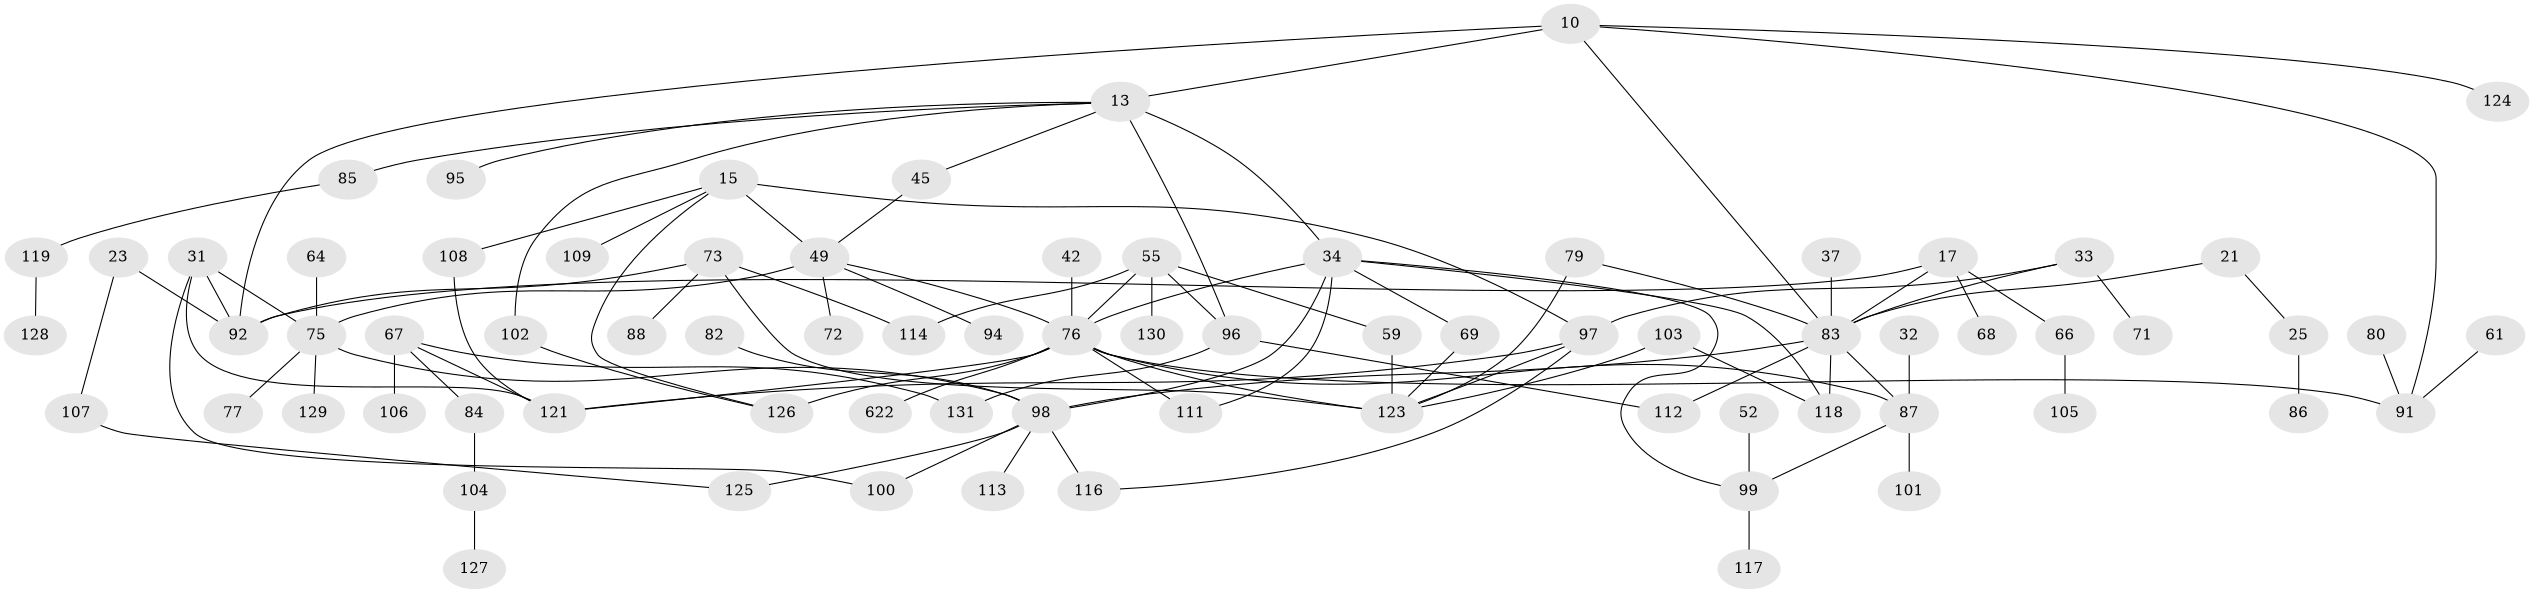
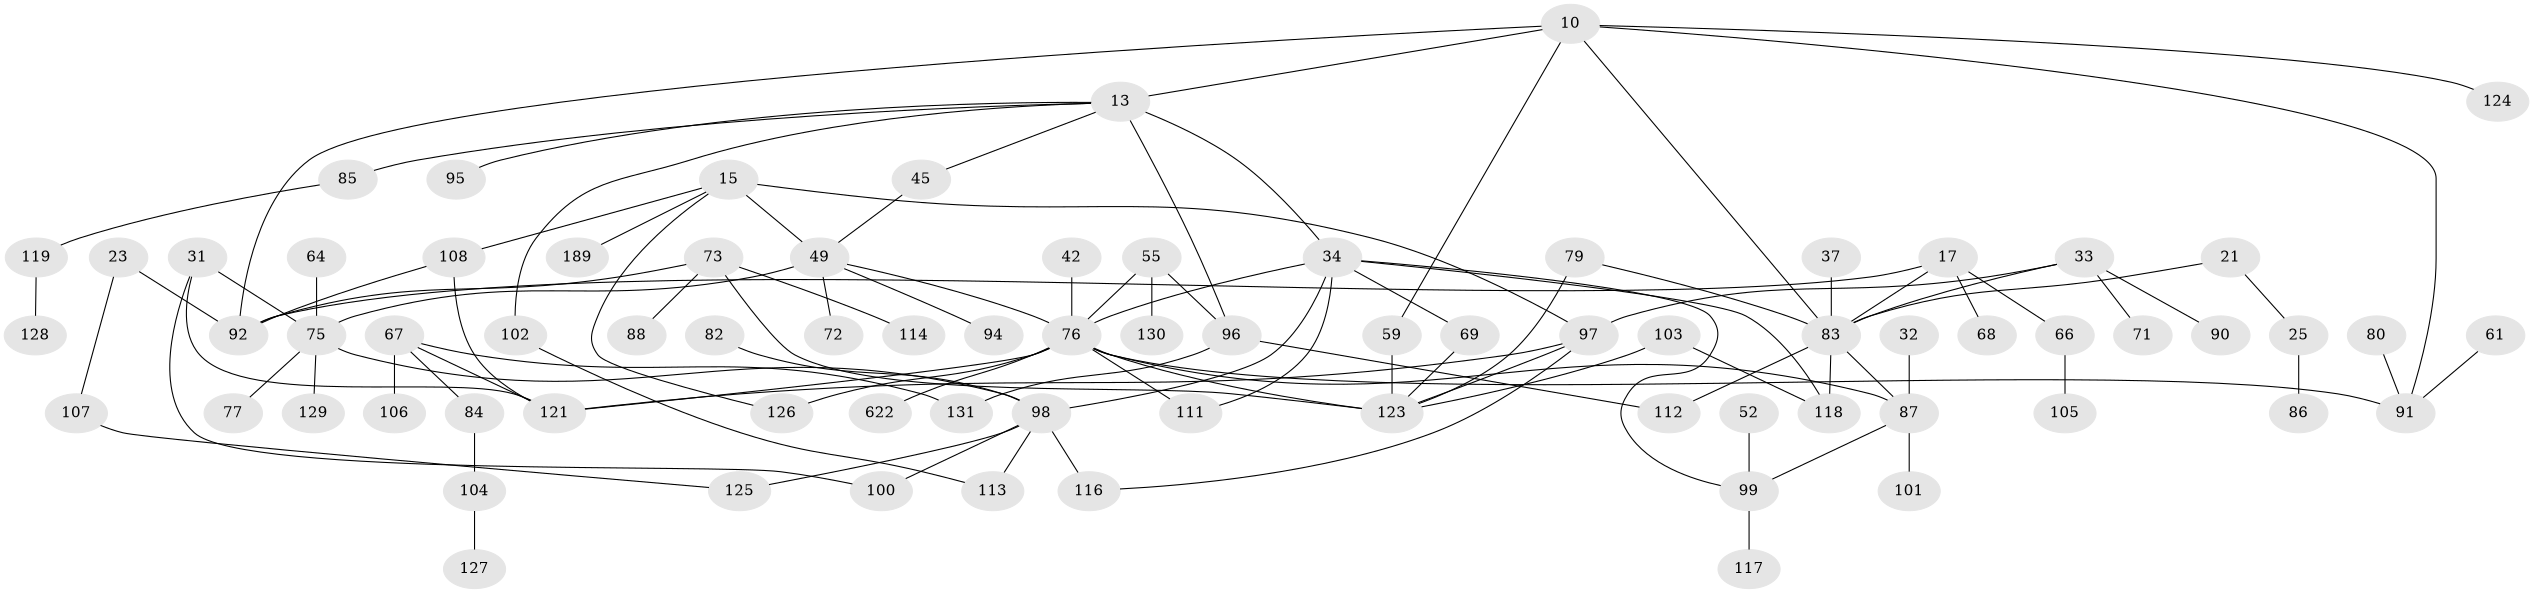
(577, 258) -> (577, 258)
(1033, 296) -> none
(218, 297) -> (343, 292)
(1272, 297) -> (1481, 180)
none -> (2221, 335)
(1436, 373) -> none
(646, 379) -> (746, 434)
